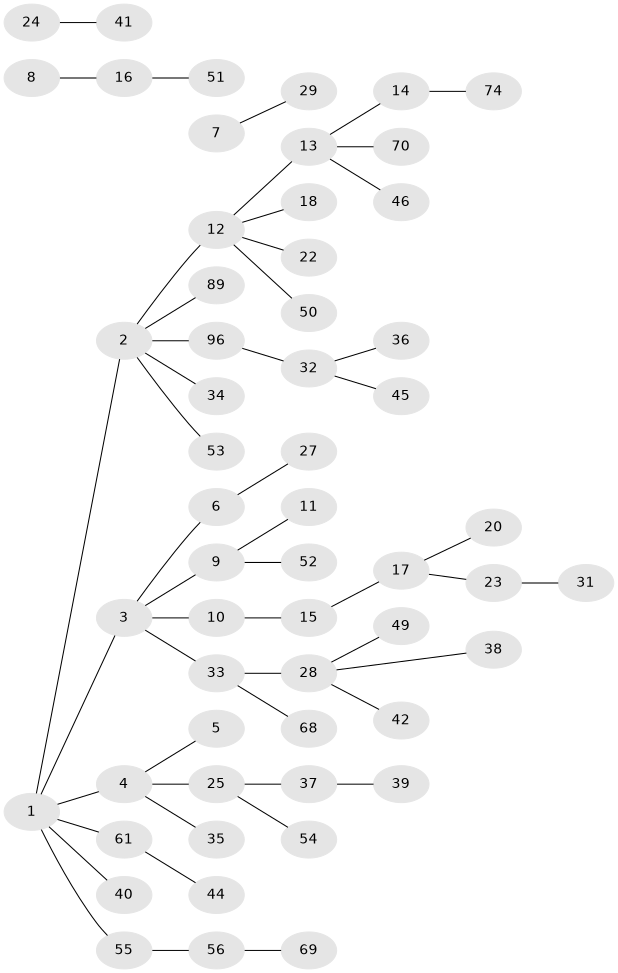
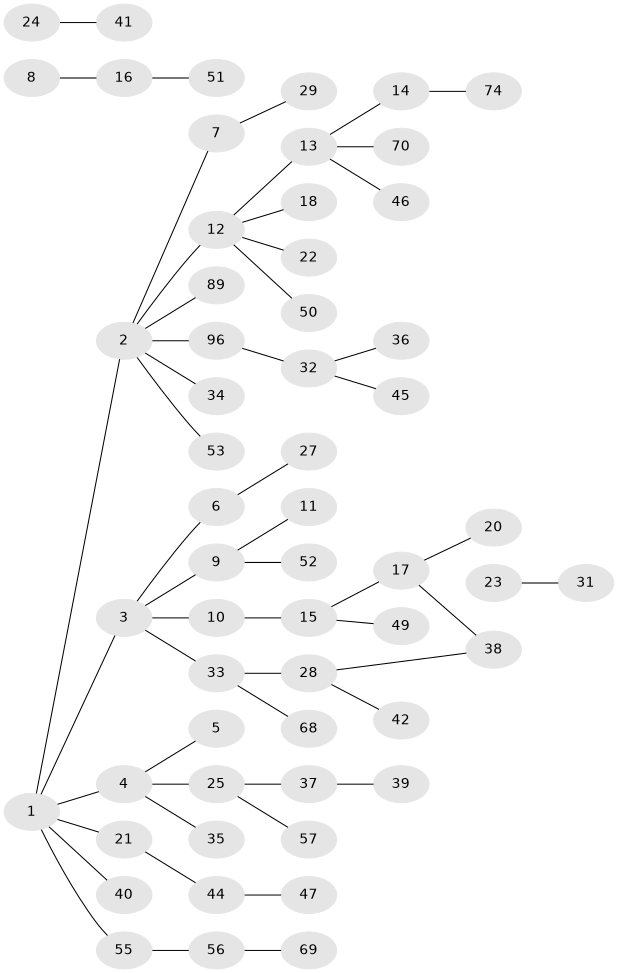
none -> (170, 237)
(448, 577) -> (448, 610)
(355, 650) -> (355, 622)
(124, 840) -> (124, 840)
(309, 840) -> (309, 840)
none -> (309, 895)
